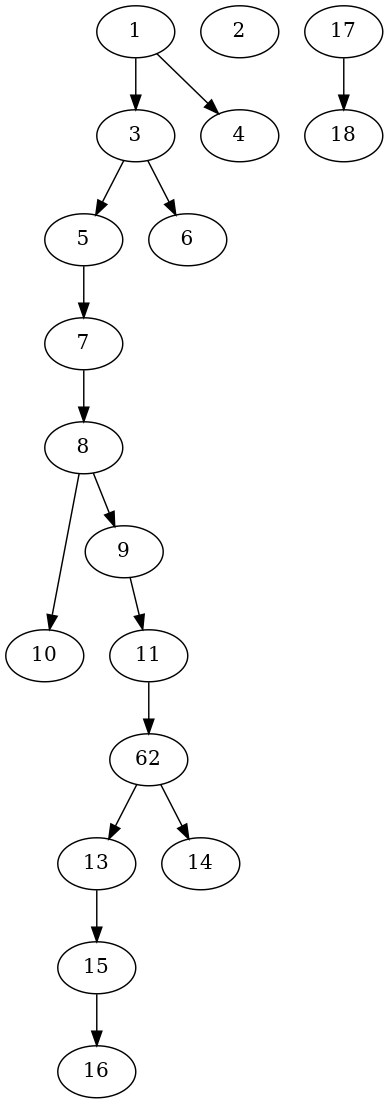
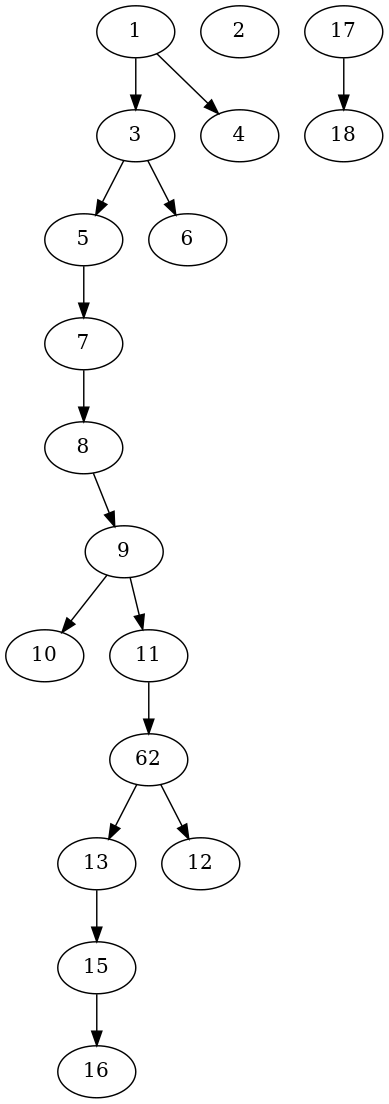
(66, 544) -> (89, 598)
(201, 864) -> (201, 864)
